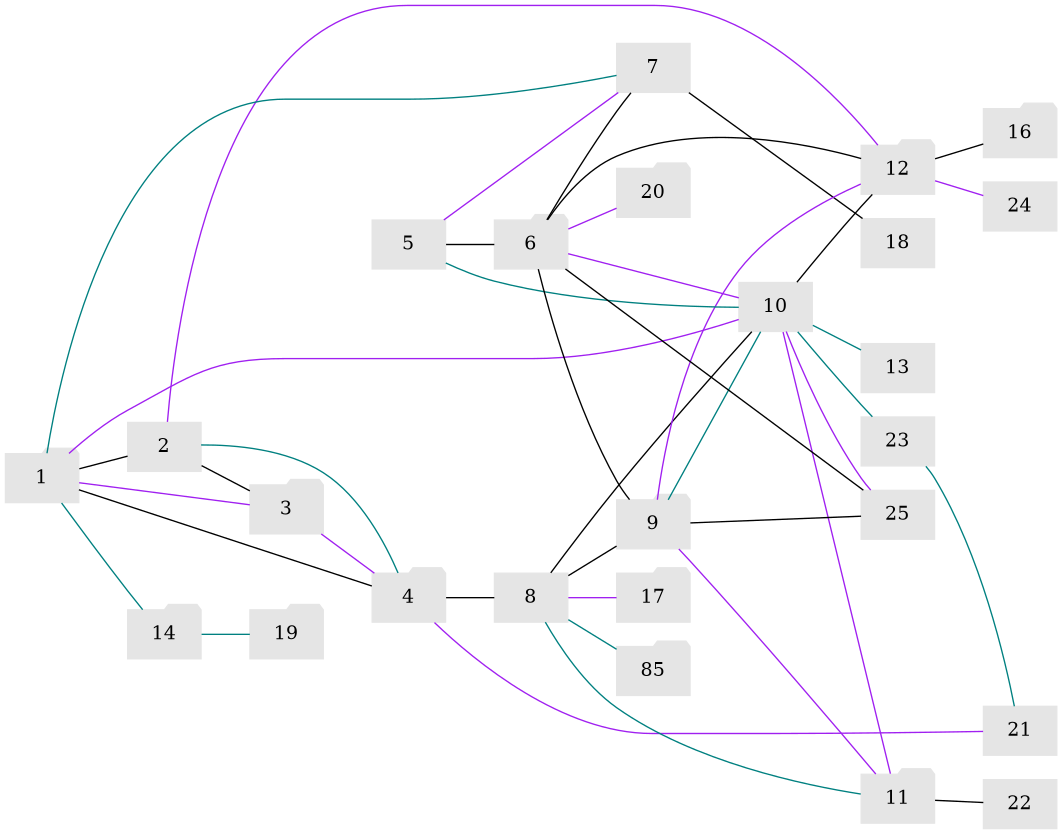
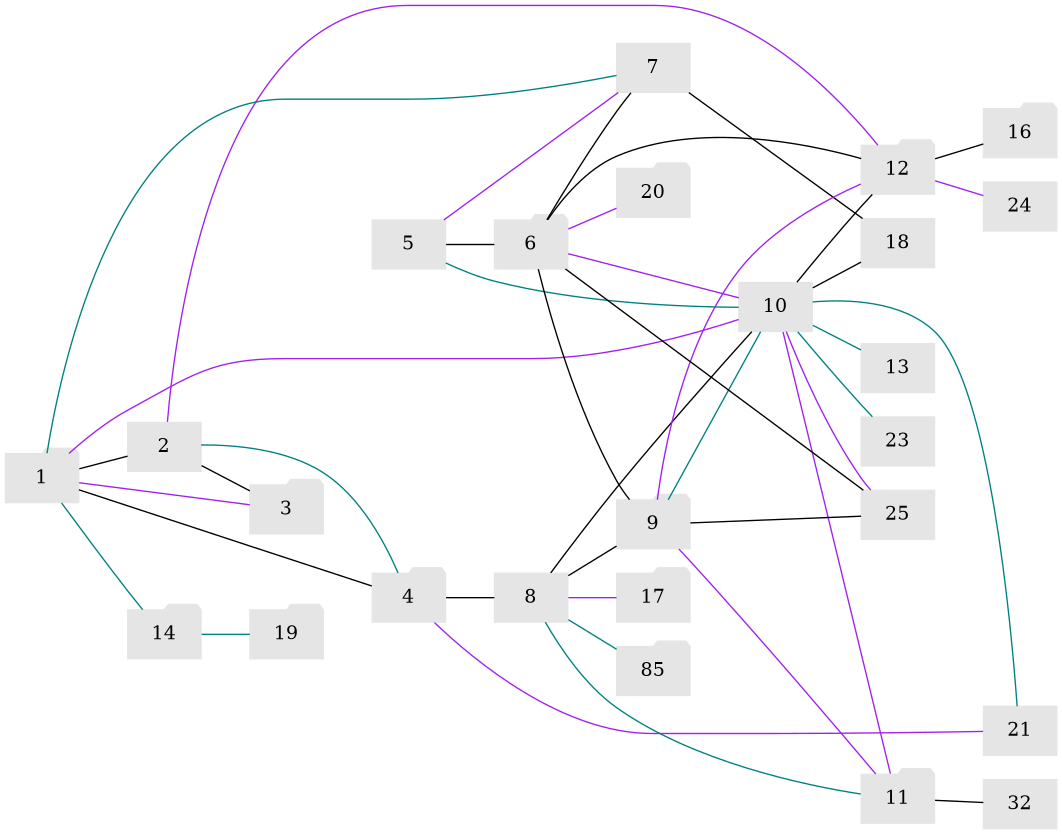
none -> (837, 275)
(348, 554) -> none
(981, 582) -> (983, 450)
(1020, 804) -> (1020, 804)
